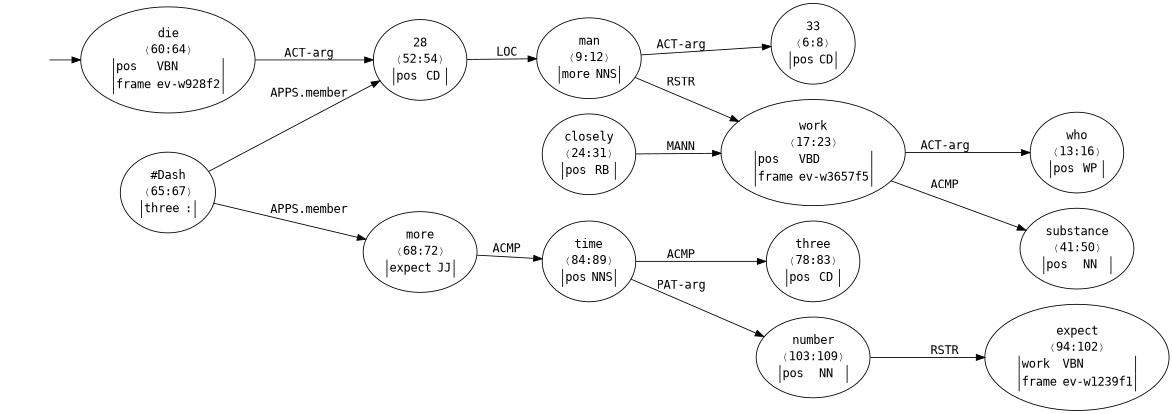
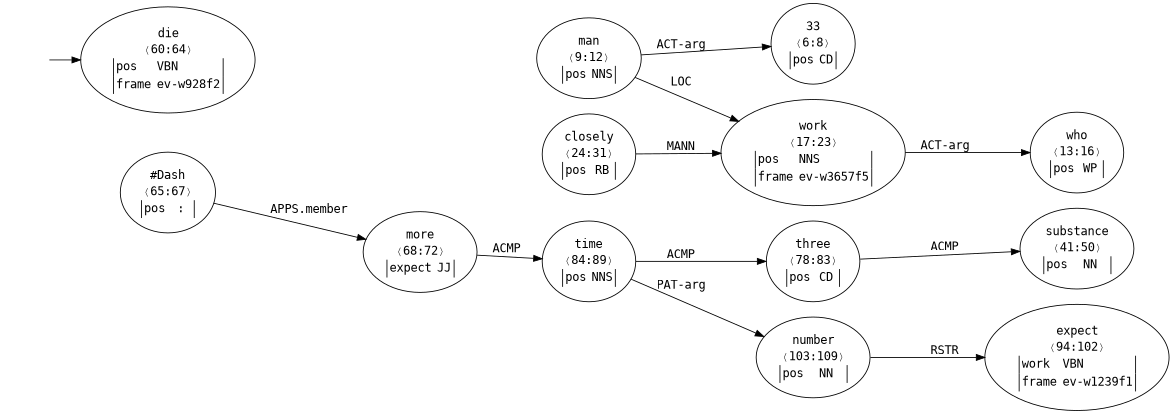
(420, 60) -> none
(576, 74) -> (576, 74)
(681, 82) -> (681, 82)
(809, 159) -> (809, 159)
(955, 204) -> (936, 255)
(162, 209) -> (155, 209)
